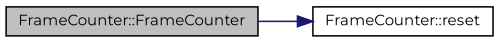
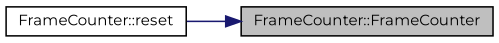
(278, 21) -> (206, 21)
